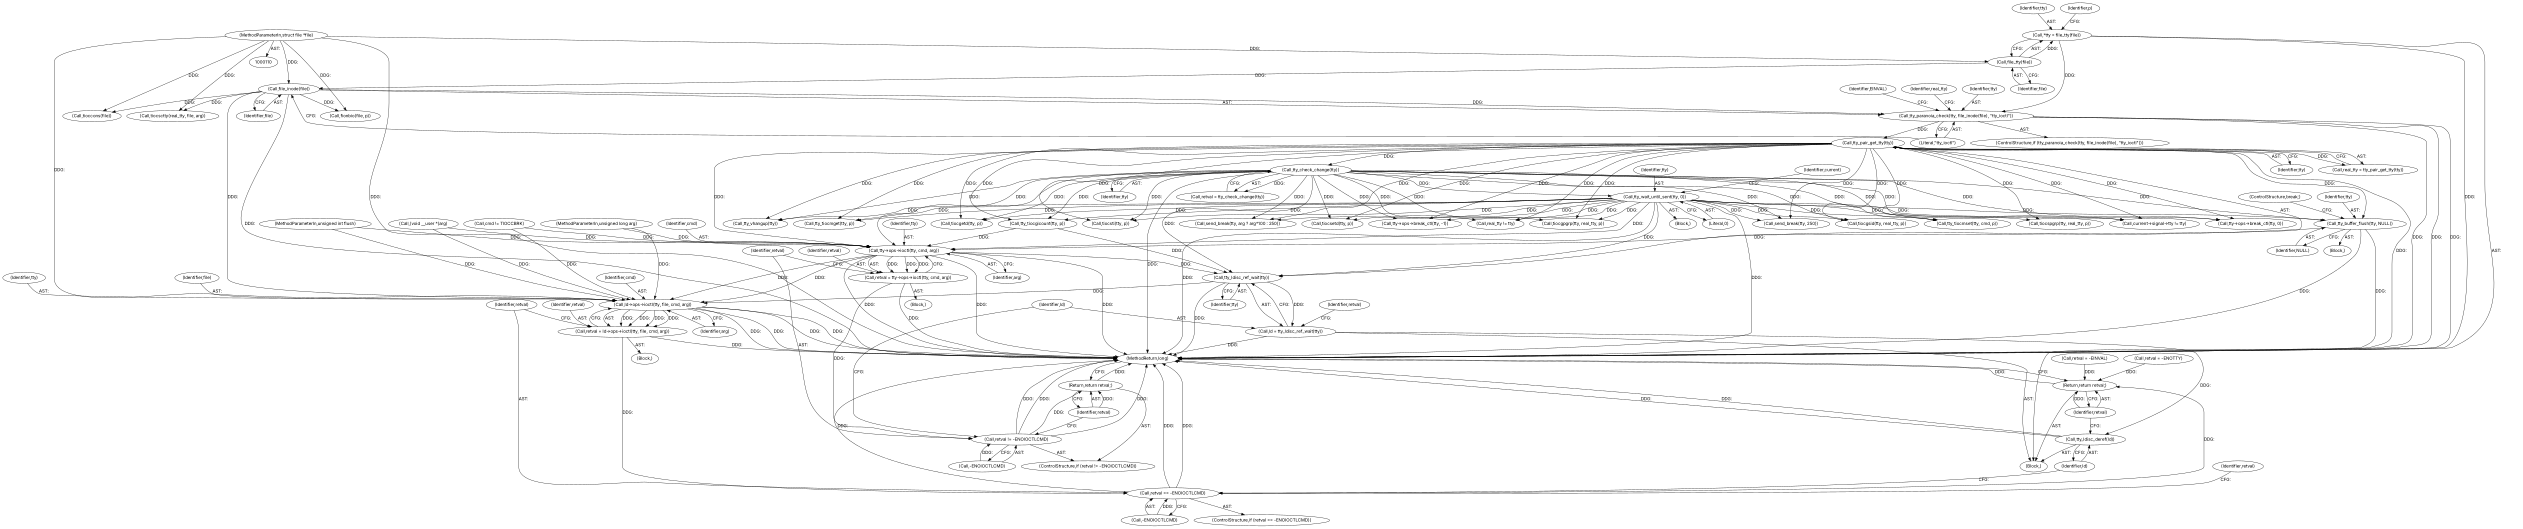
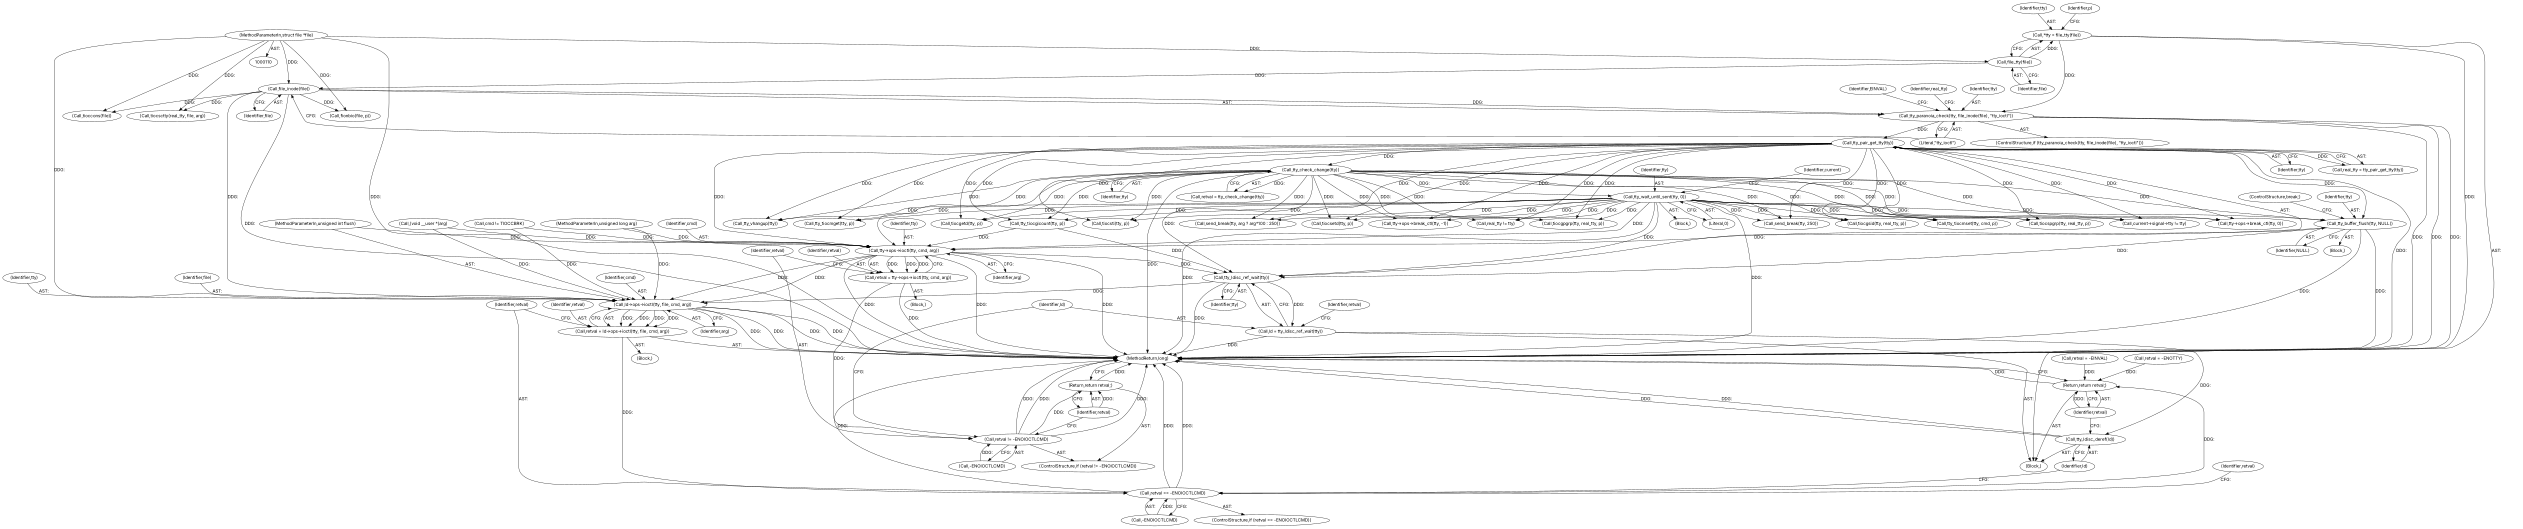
none -> (1826, 210)
(471, 264) -> (471, 264)
none -> (1806, 264)
(738, 345) -> (738, 345)
